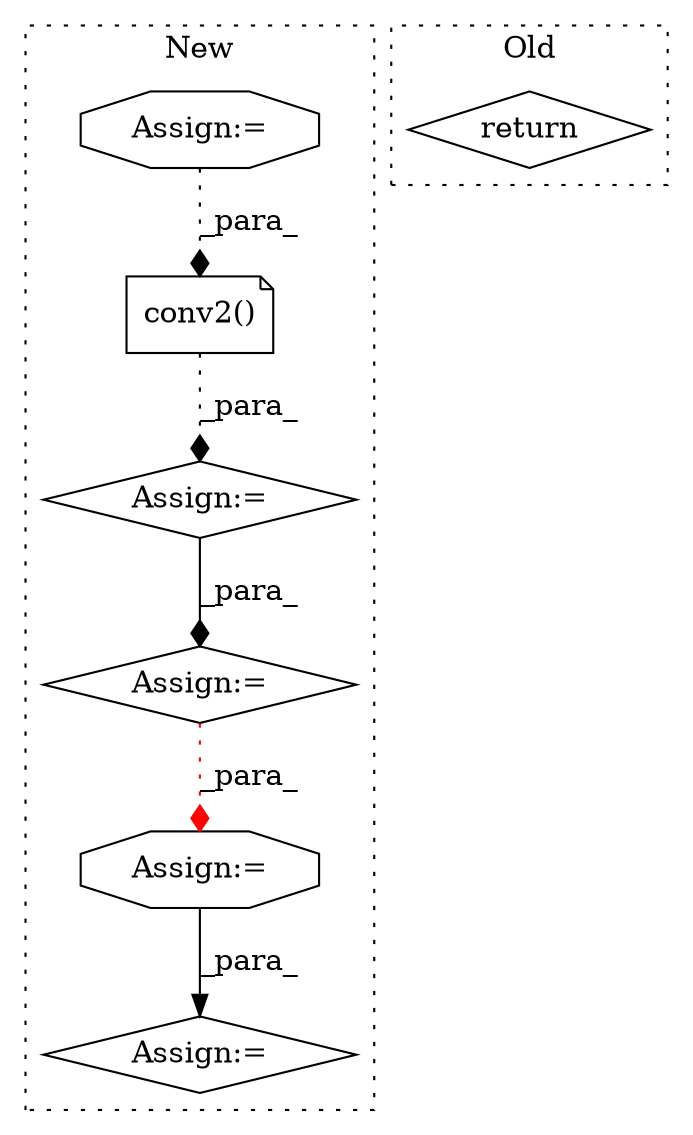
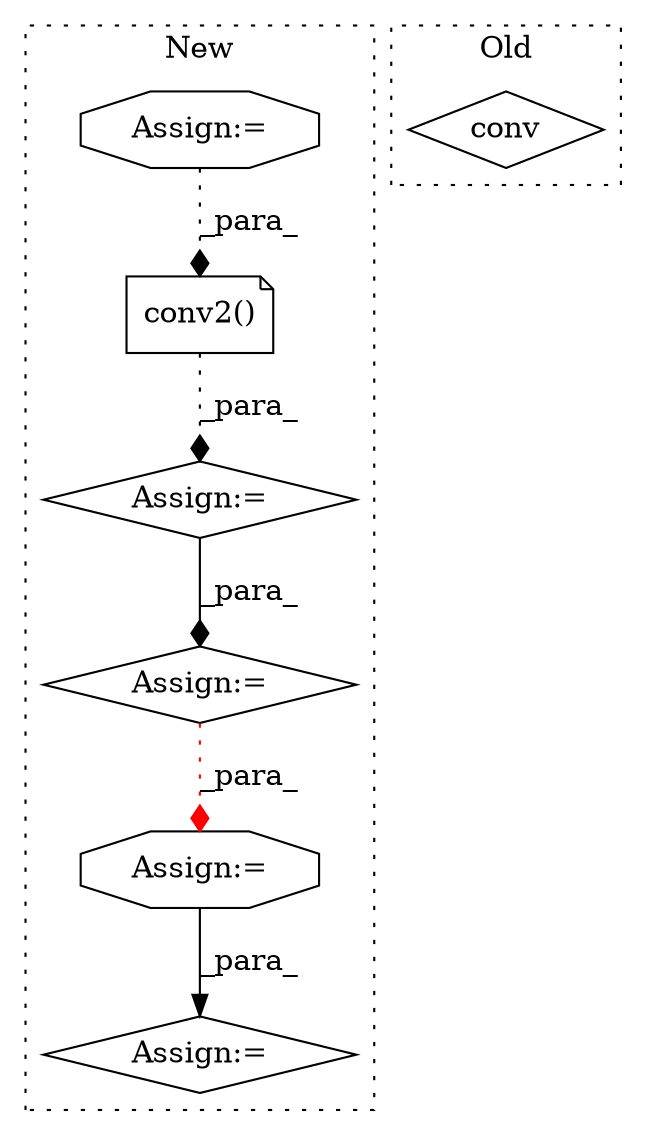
(529, 130) -> (506, 130)
